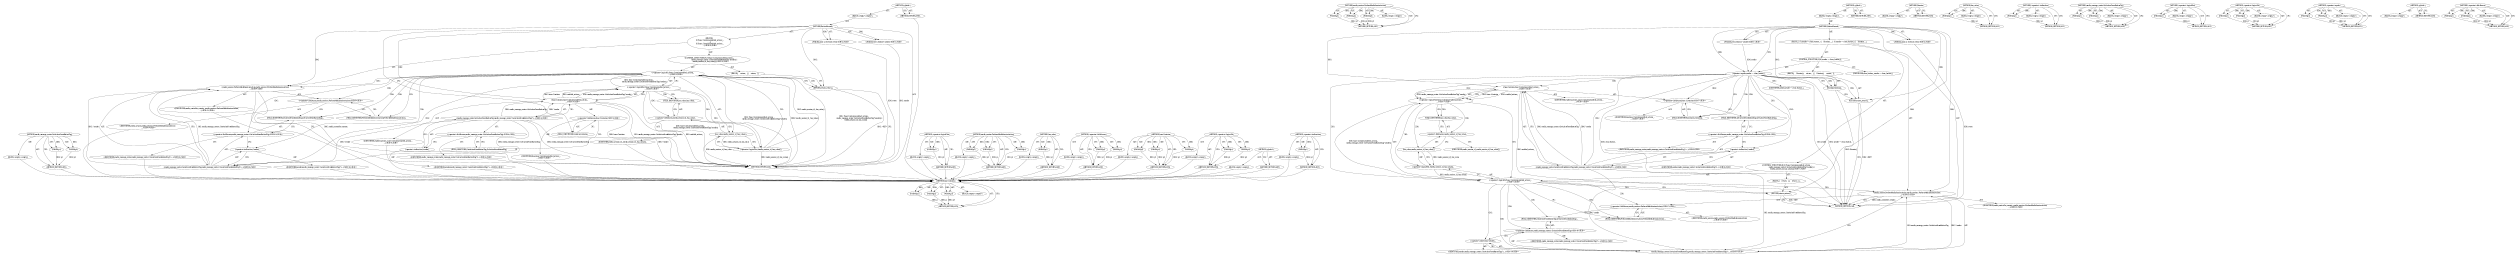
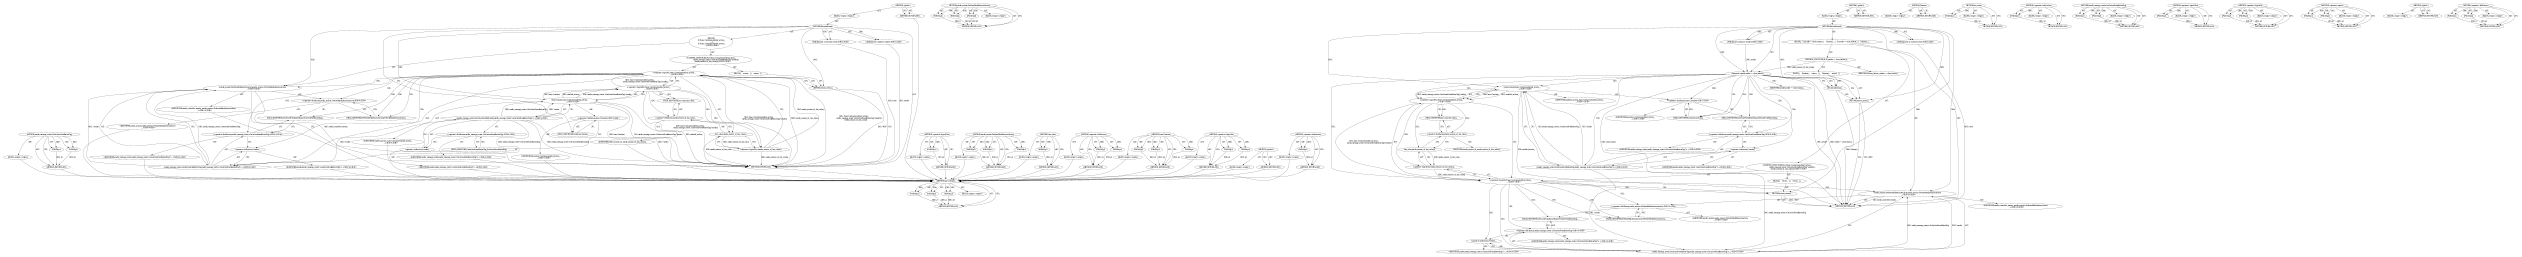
(1787, 67) -> (1801, 67)
